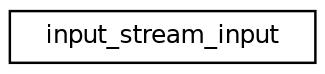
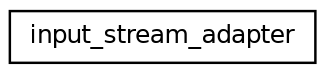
(163, 37) -> (163, 37)
